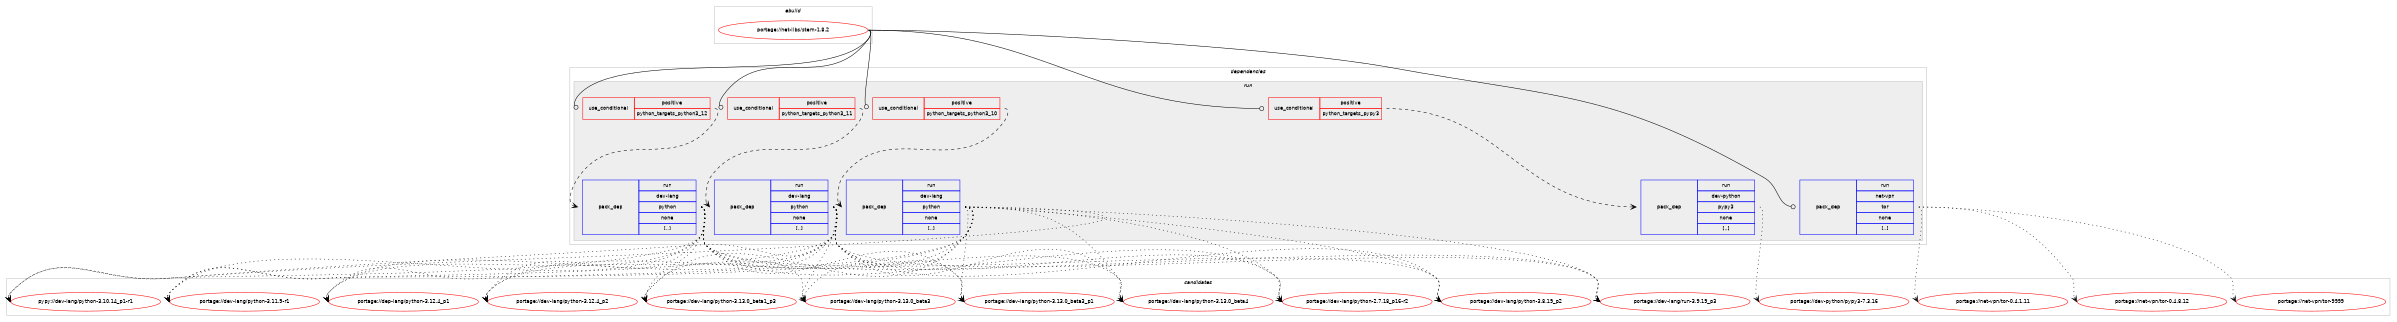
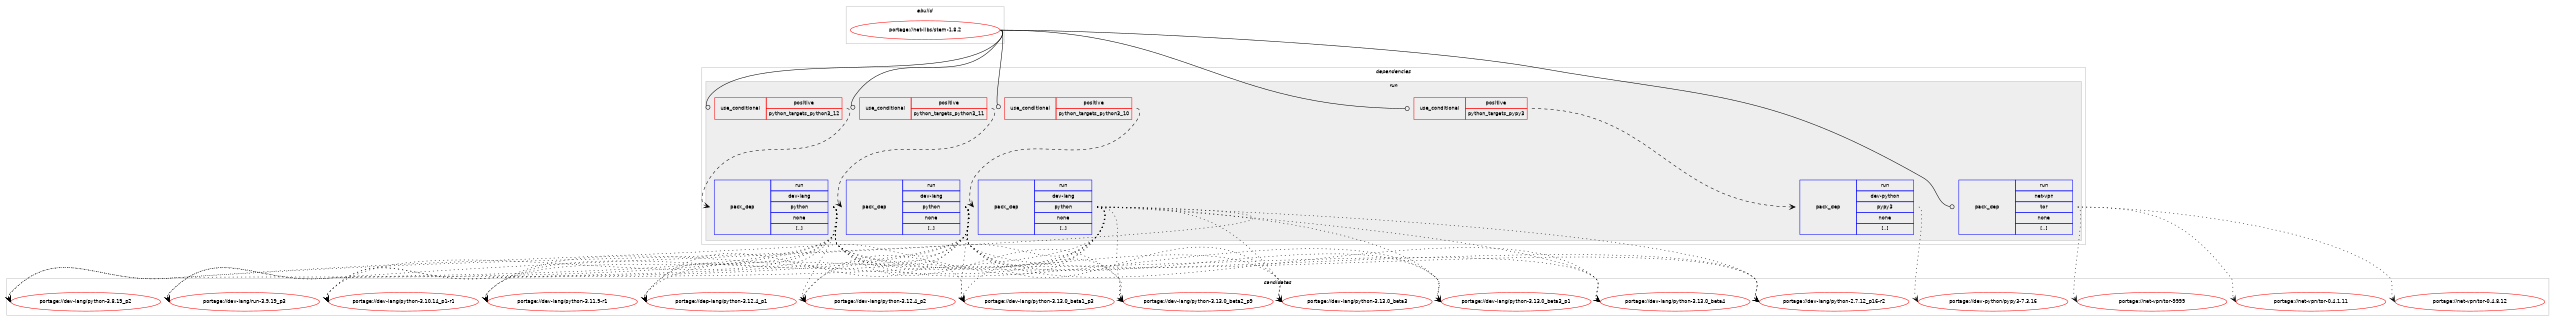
(86, 302) -> (404, 302)
none -> (1198, 302)
(1357, 302) -> (1834, 302)
